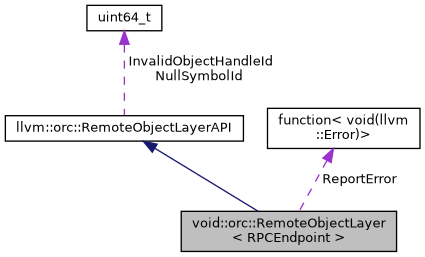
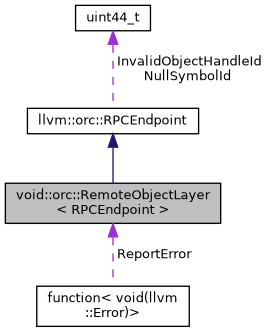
(124, 18) -> (113, 18)
(124, 128) -> (113, 121)
(313, 186) -> (113, 262)
